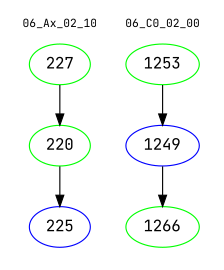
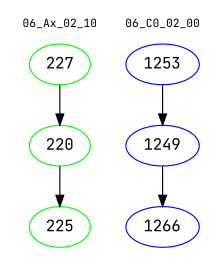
(163, 64) -> (163, 64)
(60, 227) -> (60, 227)
(163, 227) -> (163, 227)
